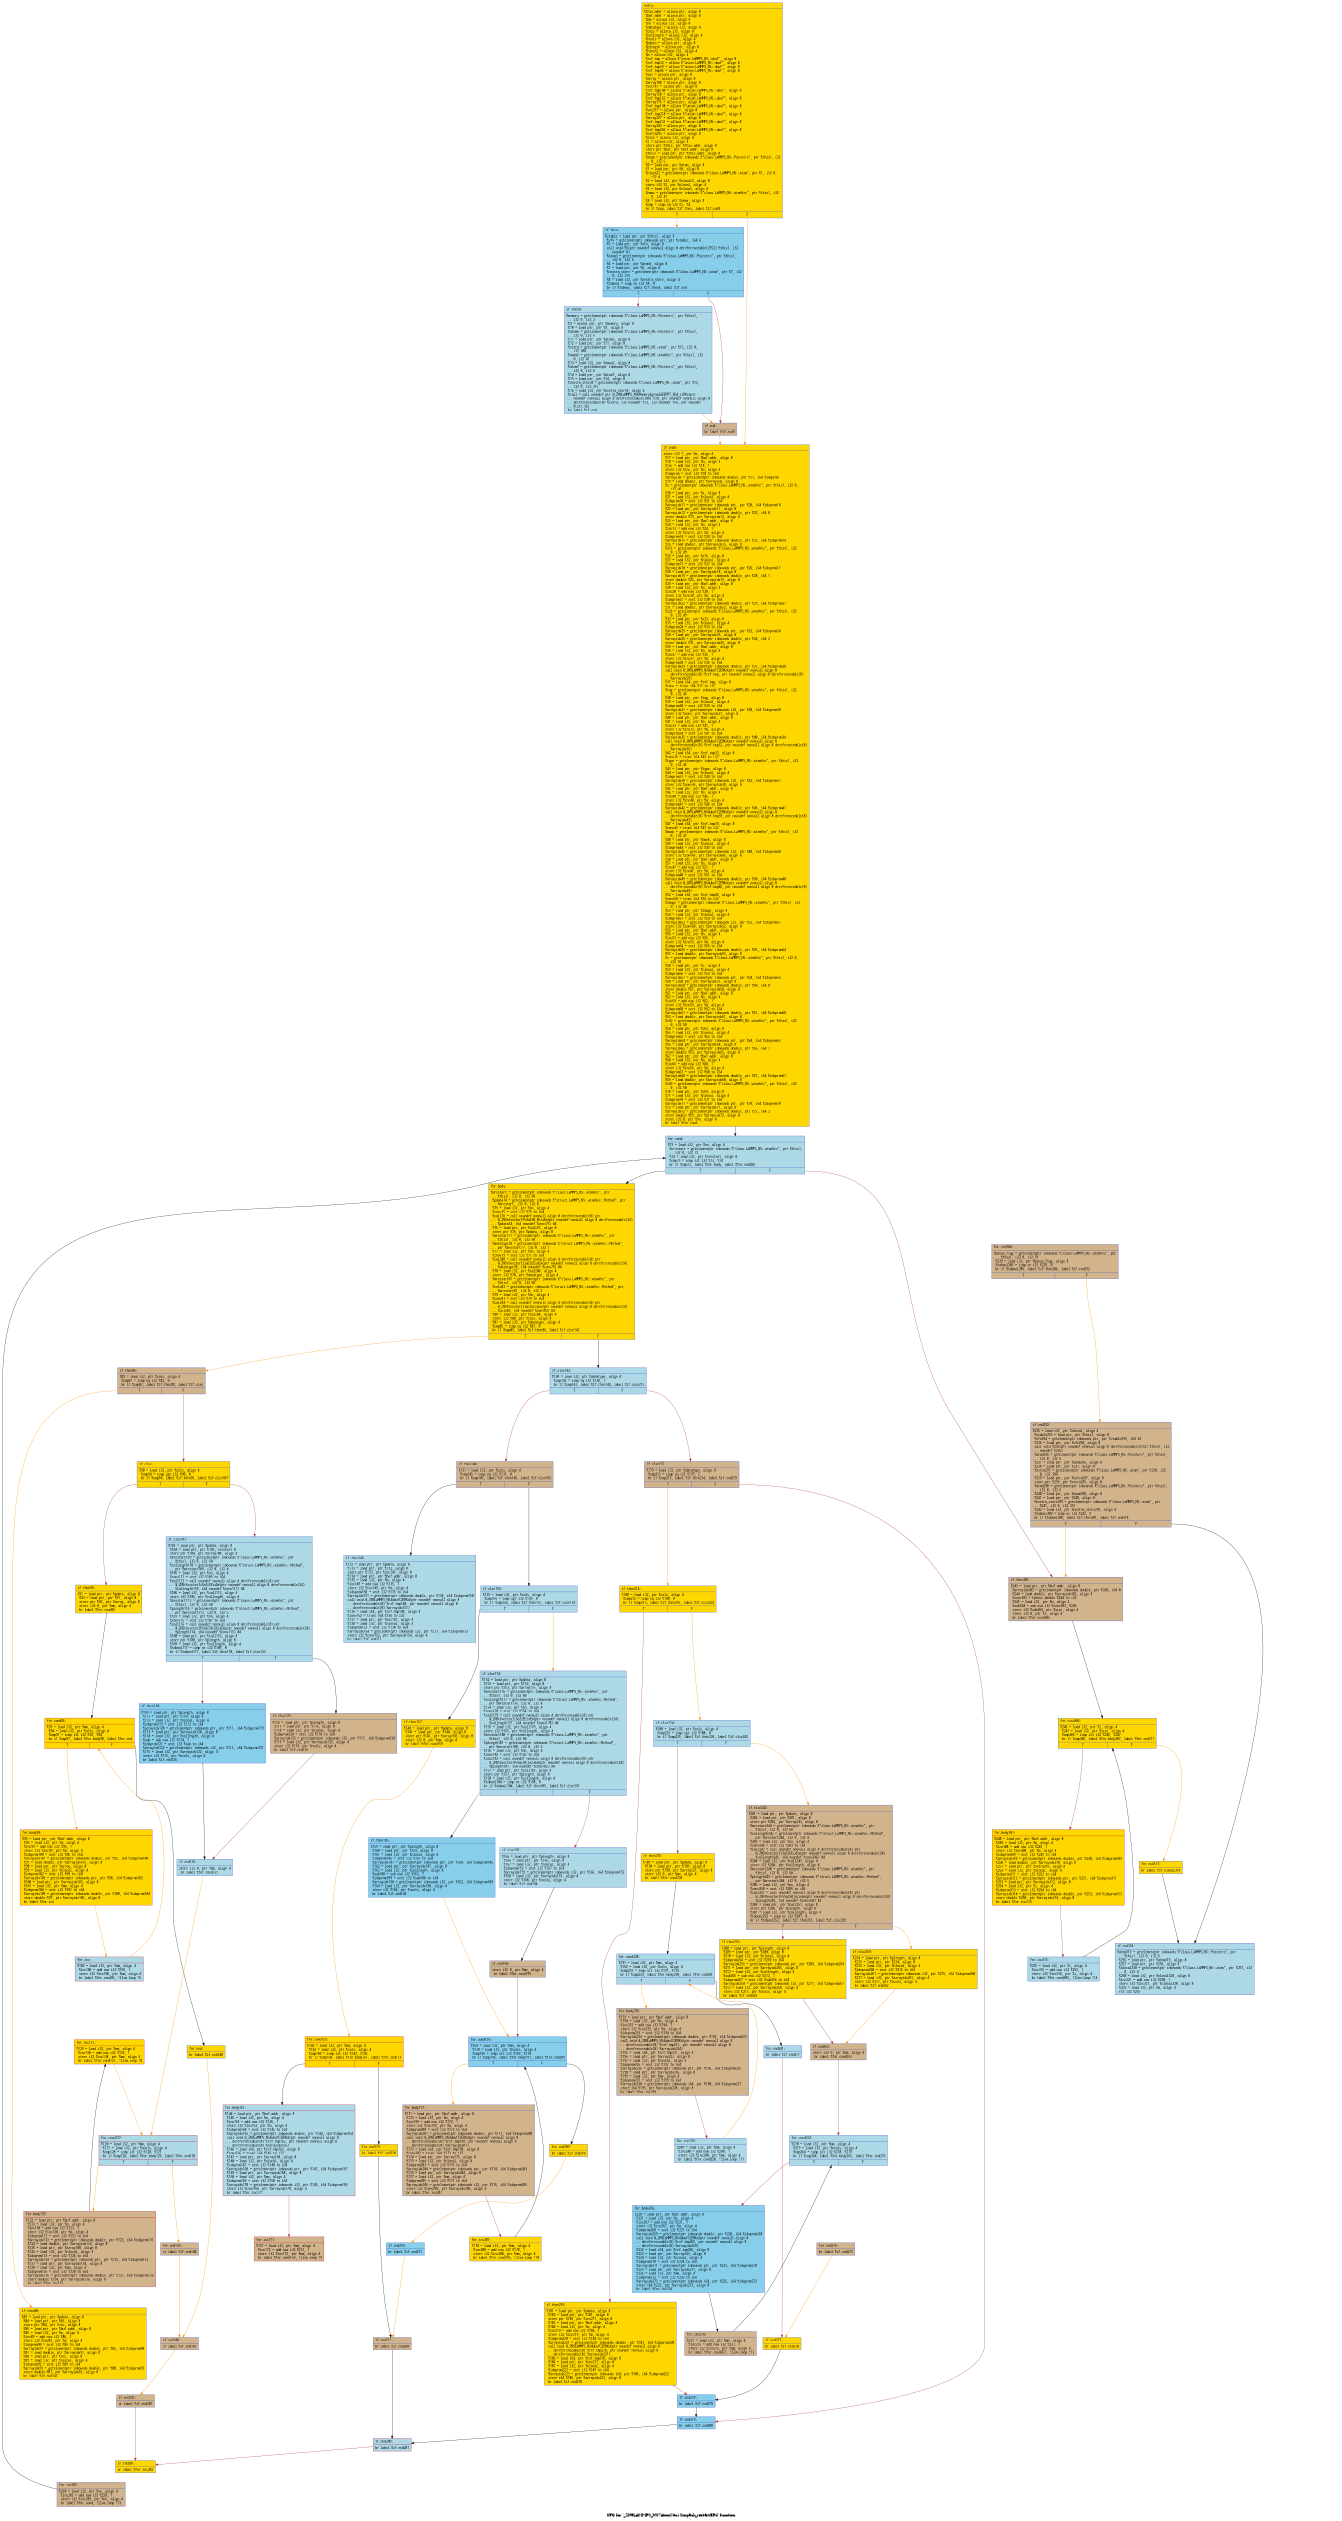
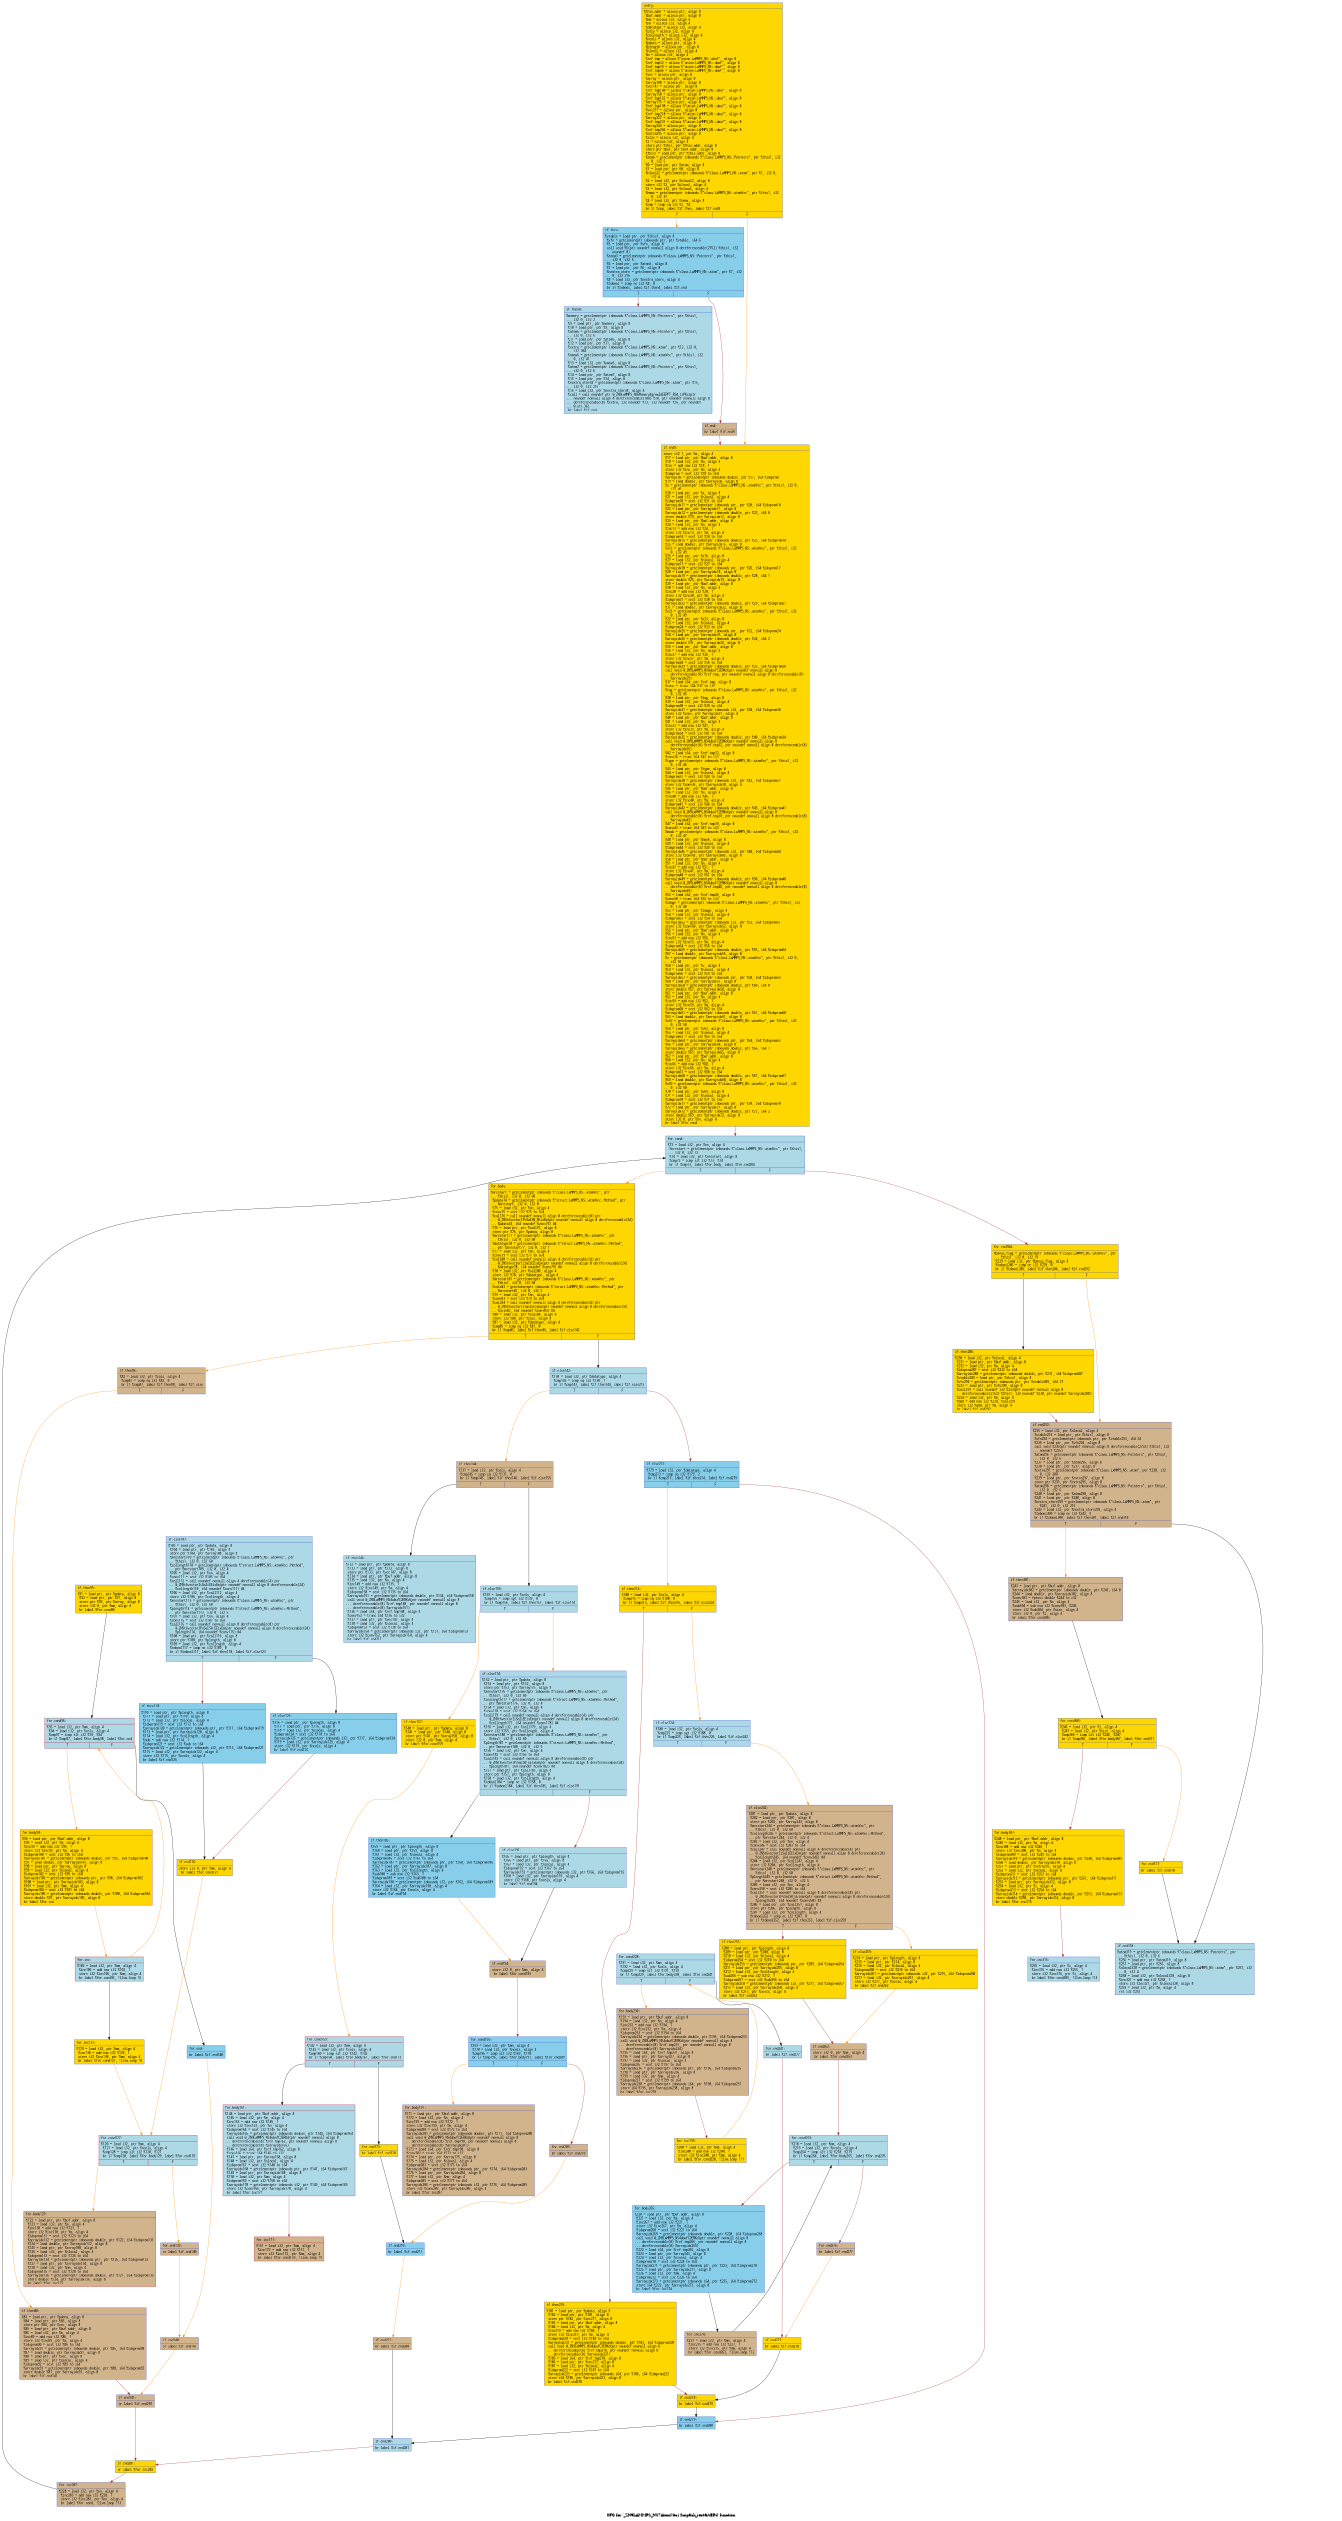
(600, 324) -> (598, 324)
(706, 417) -> none
(720, 439) -> (720, 439)
(735, 1130) -> (735, 1130)
(646, 1174) -> (646, 1174)
(1055, 1262) -> (1055, 1262)
(927, 1360) -> (920, 1194)
none -> (1023, 1381)
(517, 1417) -> (517, 1417)
(183, 1475) -> none
(692, 1475) -> (692, 1475)
(202, 1550) -> (199, 1550)
(477, 1666) -> (477, 1666)
(90, 1733) -> (90, 1733)
(334, 1733) -> (334, 1733)
(1133, 1865) -> none
(205, 1867) -> (205, 1867)
(678, 1867) -> none
(1058, 1867) -> (1058, 1867)
(1161, 1870) -> (1158, 1870)
(473, 1967) -> (483, 1928)
(109, 2052) -> (109, 2052)
(206, 2052) -> (206, 2052)
(354, 2052) -> (354, 2052)
(583, 2099) -> (583, 2099)
(93, 2138) -> (109, 2009)
(569, 2150) -> (569, 2150)
(710, 2150) -> (710, 2150)
none -> (856, 2204)
(380, 2246) -> (392, 2198)
(505, 2249) -> none
(83, 2344) -> (83, 2344)
none -> (122, 2386)
(696, 2401) -> (696, 2401)
(392, 2445) -> (392, 2445)
none -> (119, 2477)
